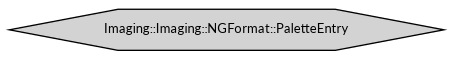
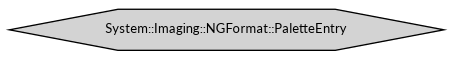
(227, 30) -> (227, 30)
